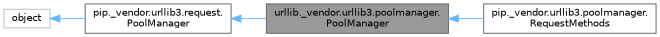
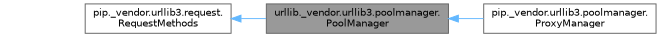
(27, 19) -> none
(158, 19) -> (158, 19)
(570, 19) -> (570, 19)
